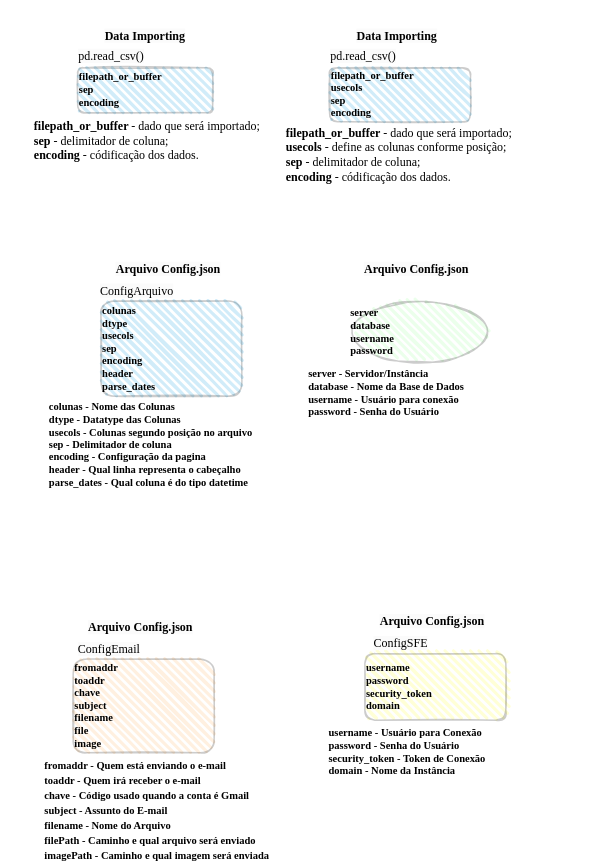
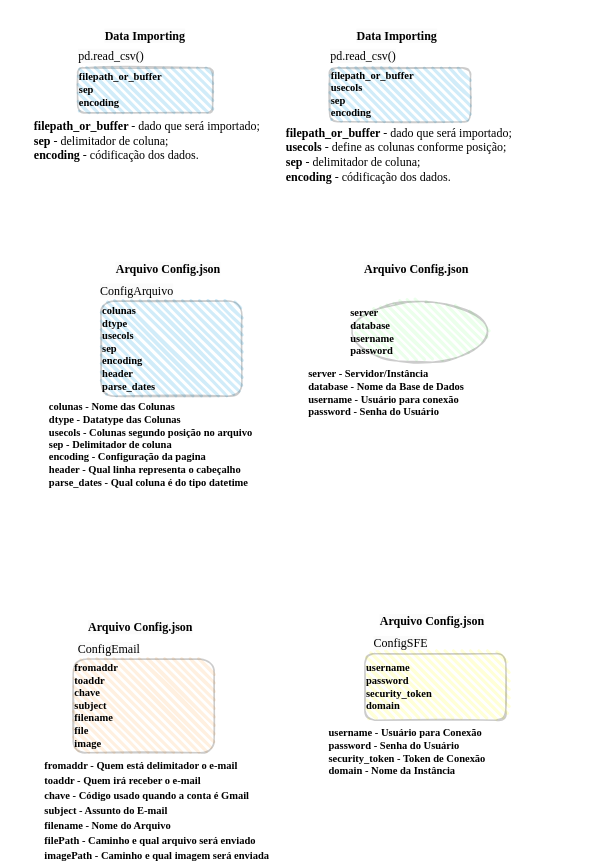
(168, 831) -> (168, 831)
